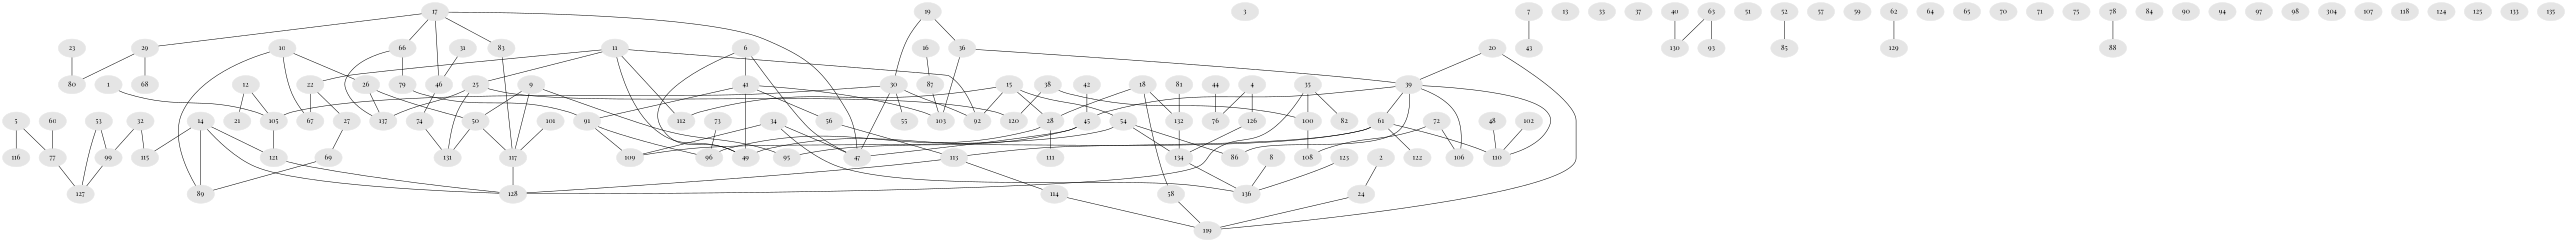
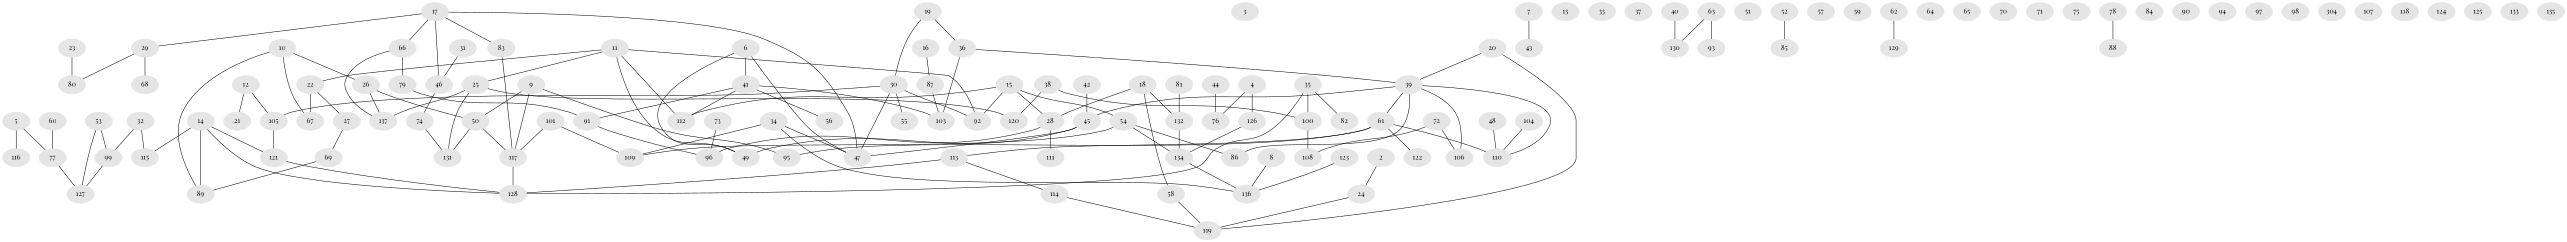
(108, 85) -> none
(746, 121) -> (714, 103)
(1529, 121) -> (1529, 121)
(879, 136) -> none
(609, 139) -> (590, 140)
